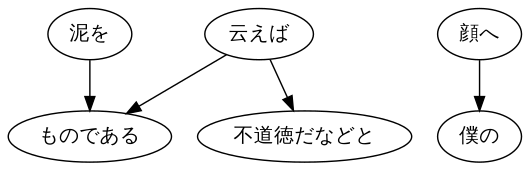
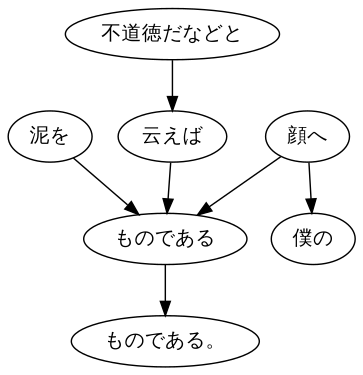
(279, 79) -> (172, 78)
none -> (245, 182)
none -> (165, 341)
